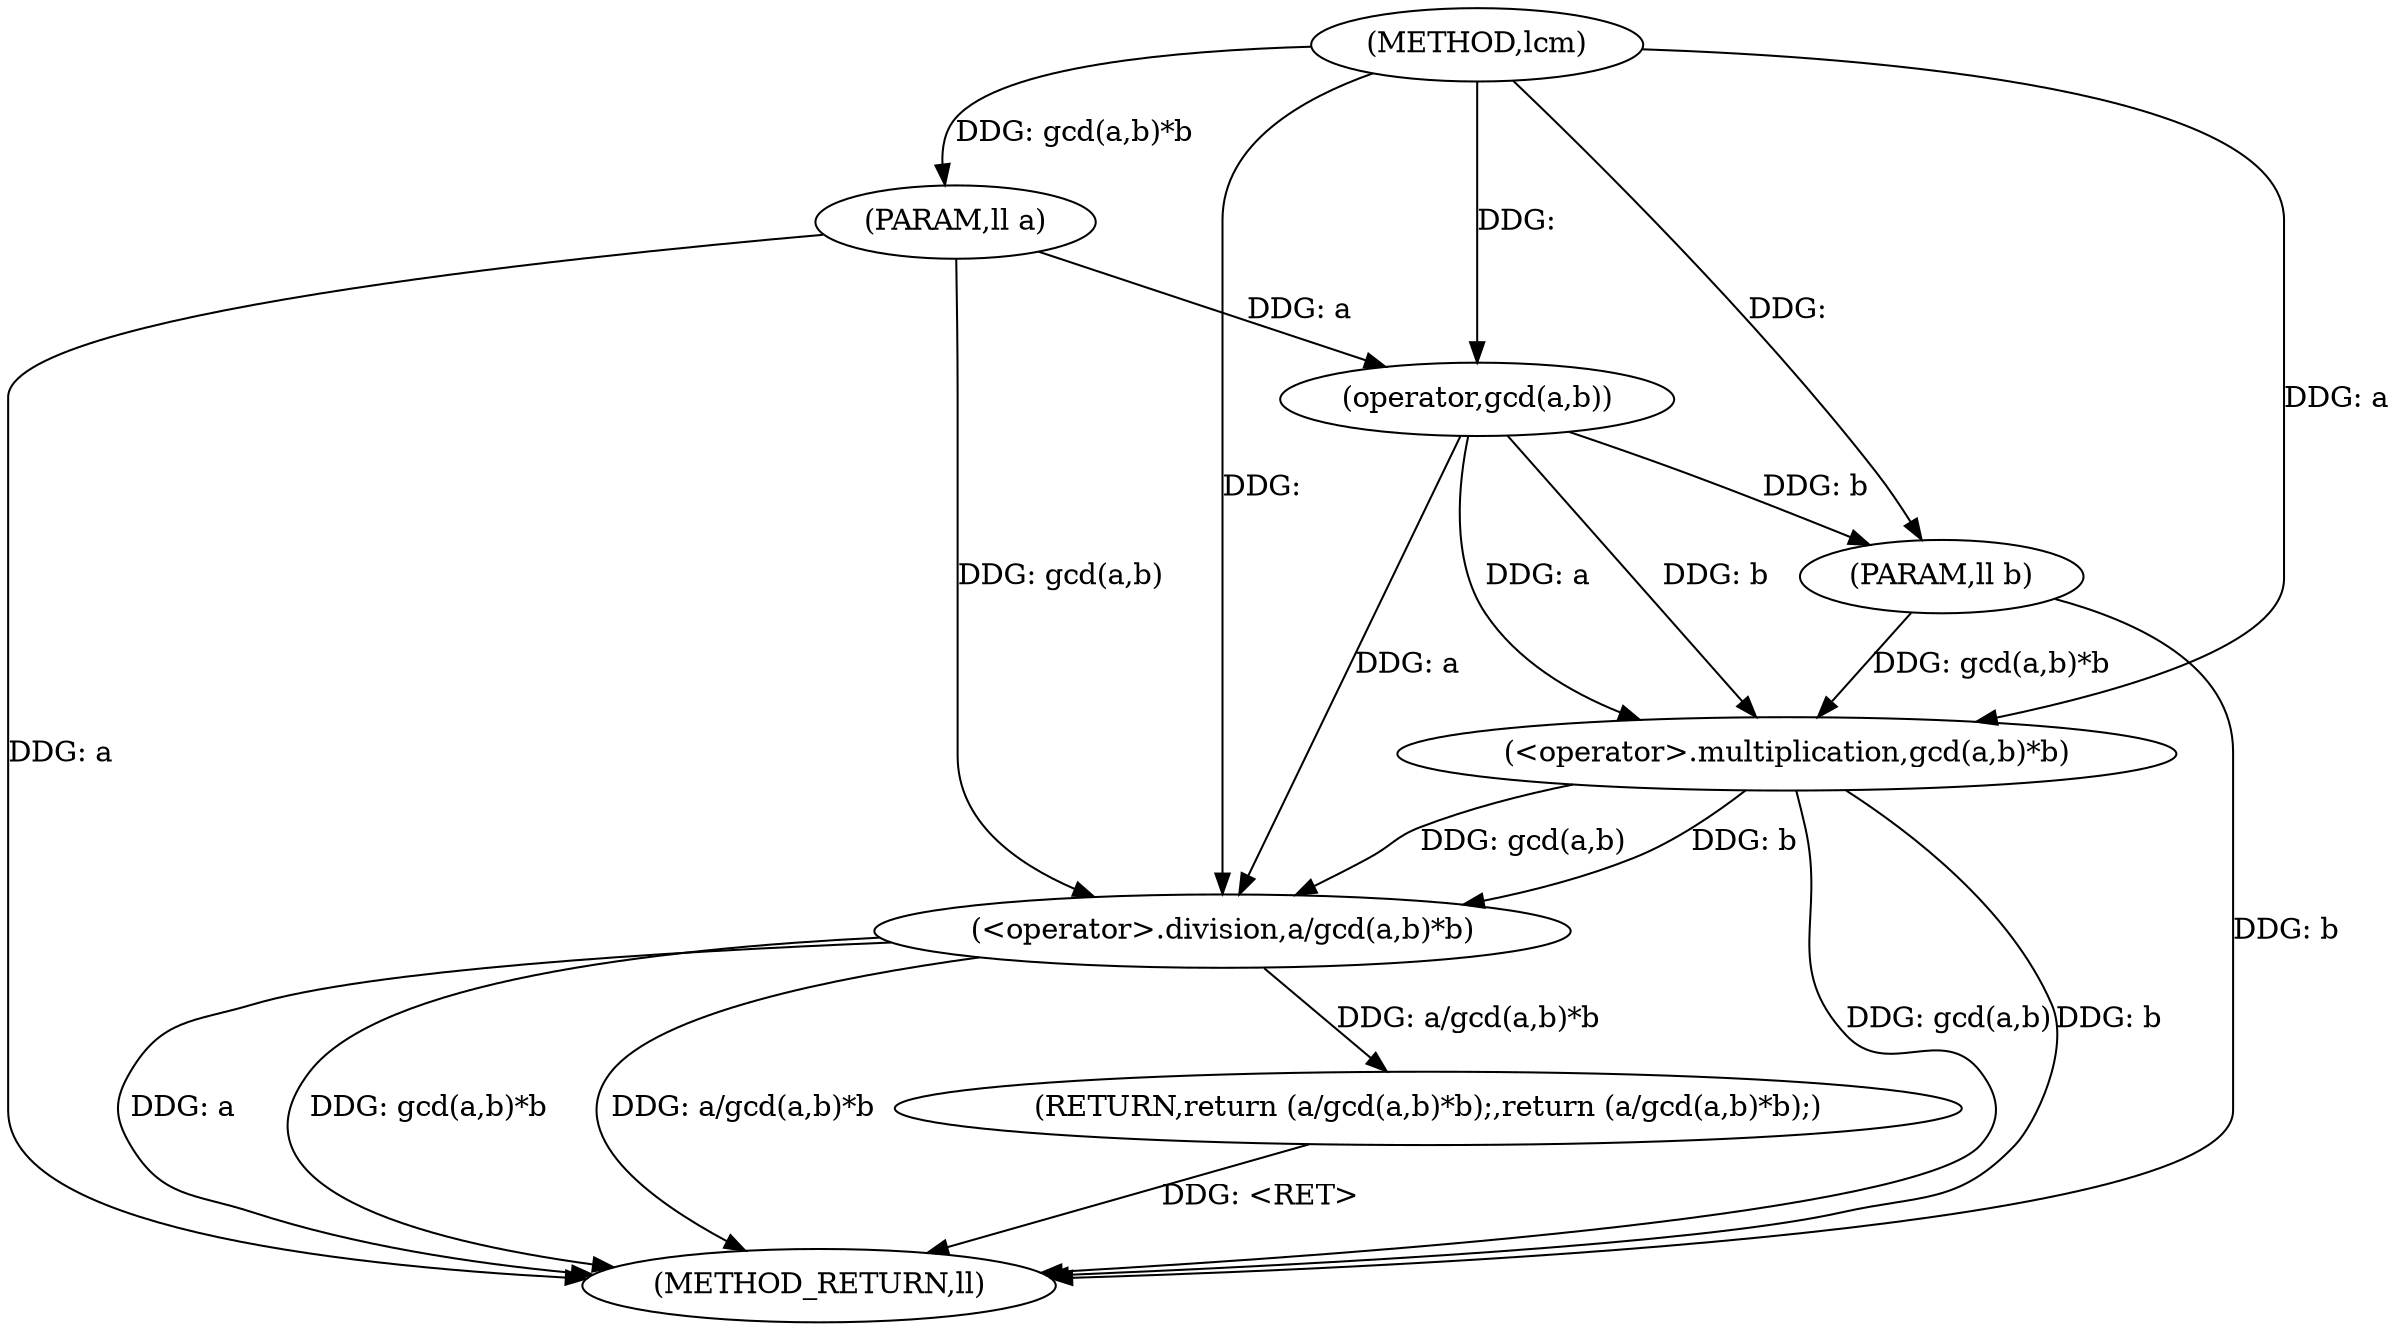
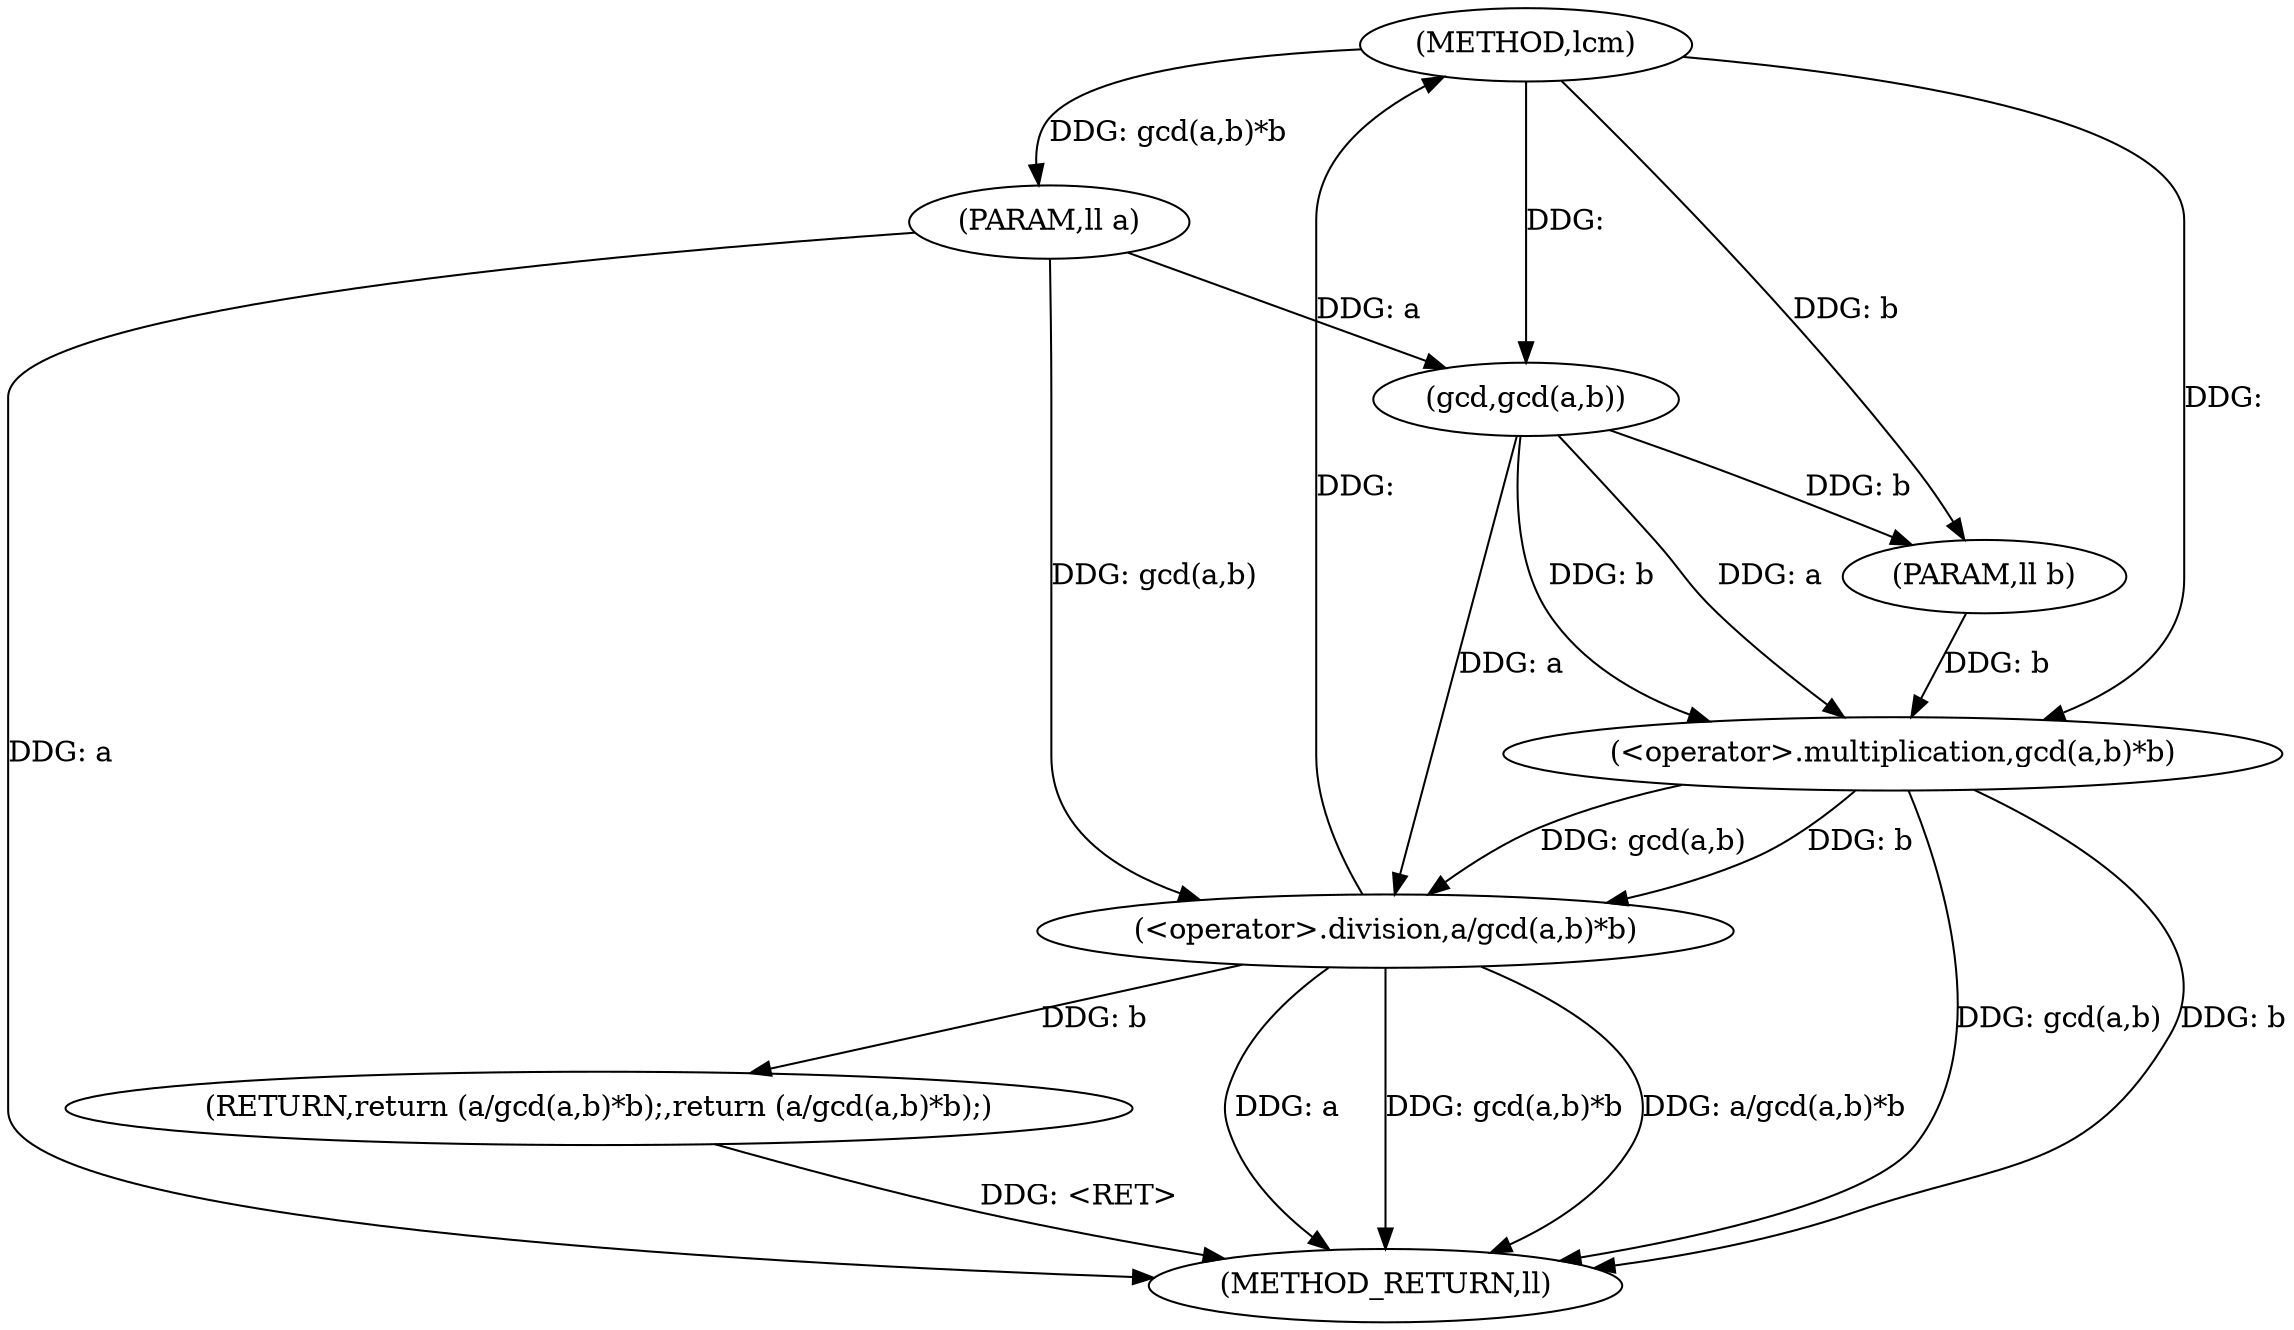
(1792, 311) -> (1846, 311)
(1477, 399) -> (1526, 399)
(2337, 399) -> (2228, 399)
(1222, 435) -> (1316, 471)
(1992, 665) -> (1997, 665)
(1469, 1020) -> (1094, 1020)
(1970, 1211) -> none
